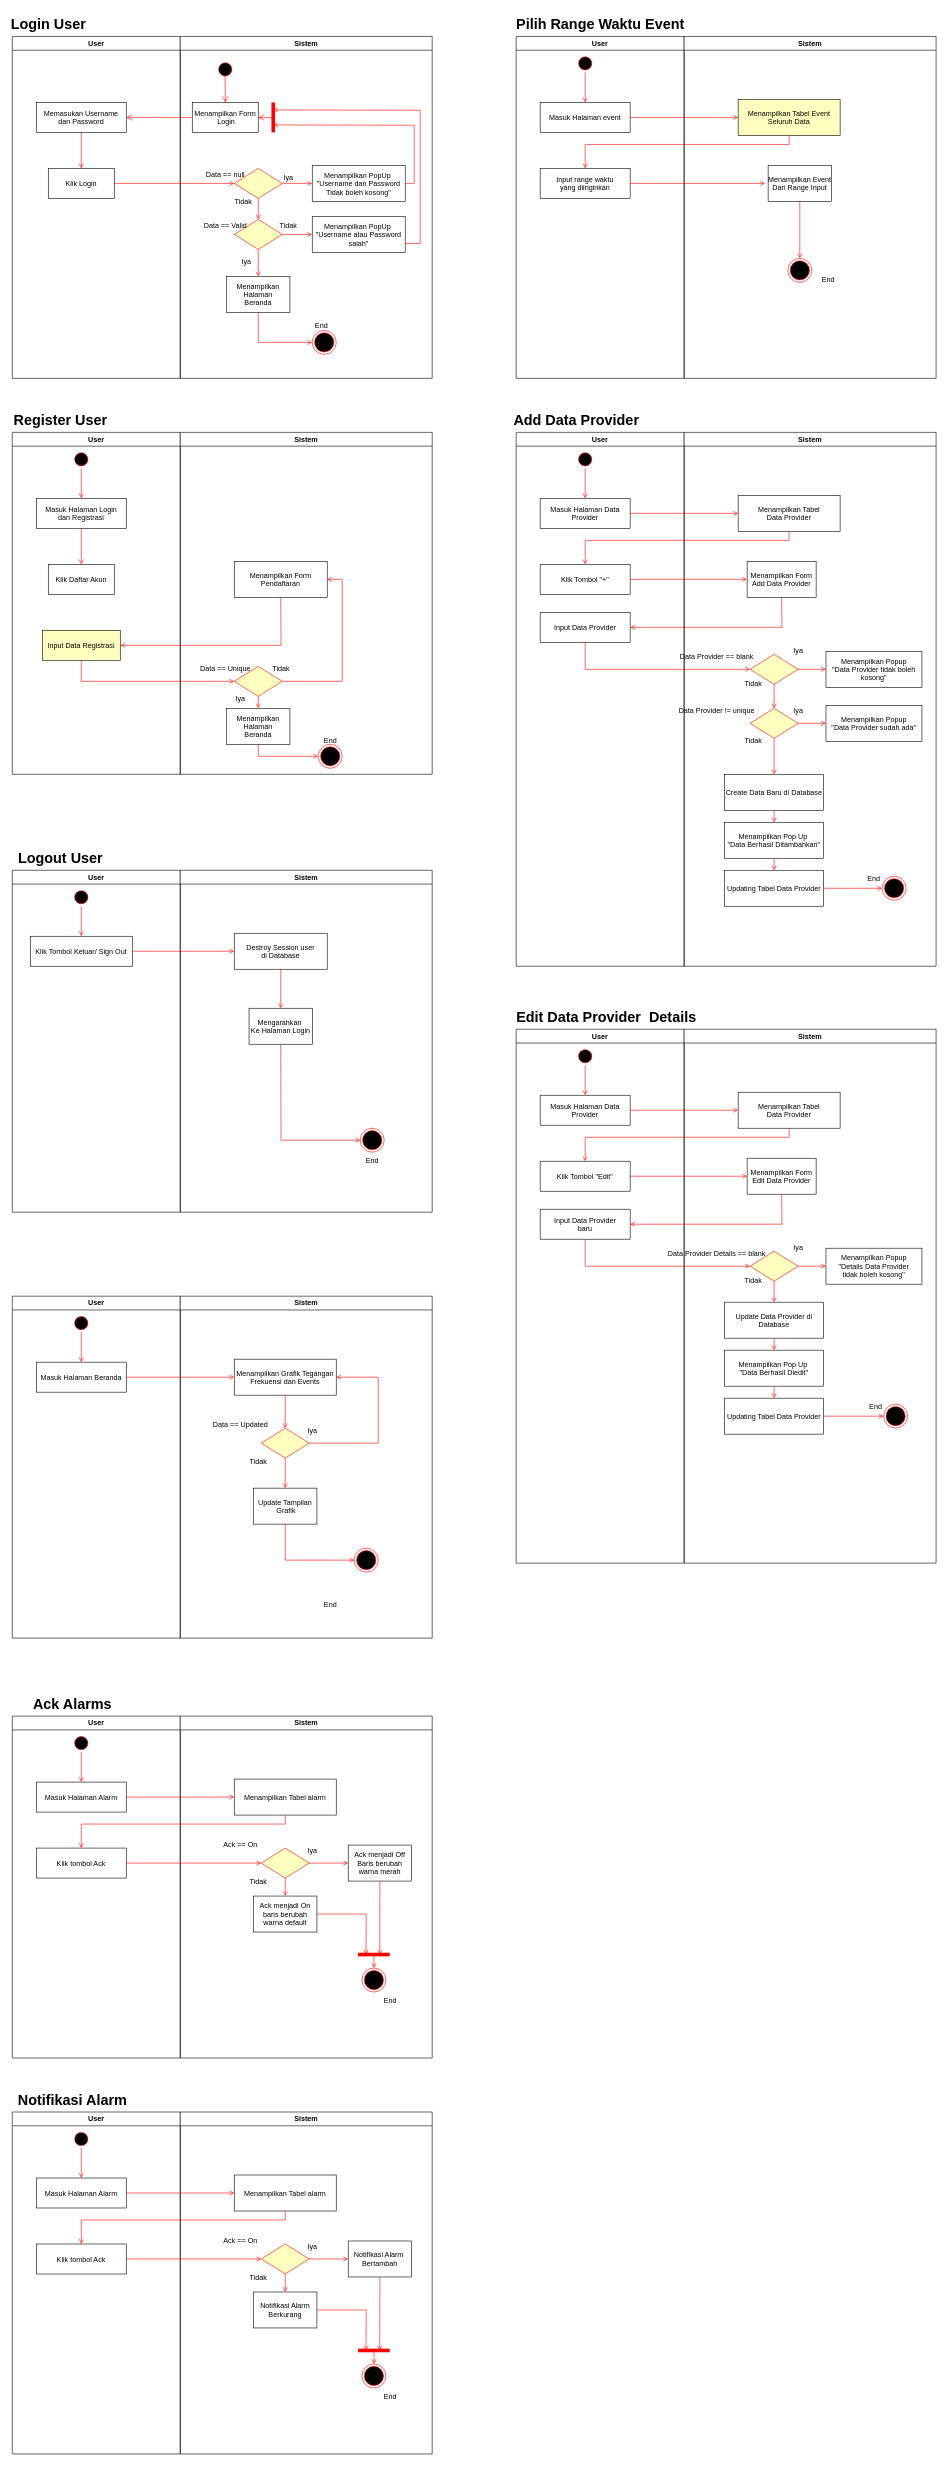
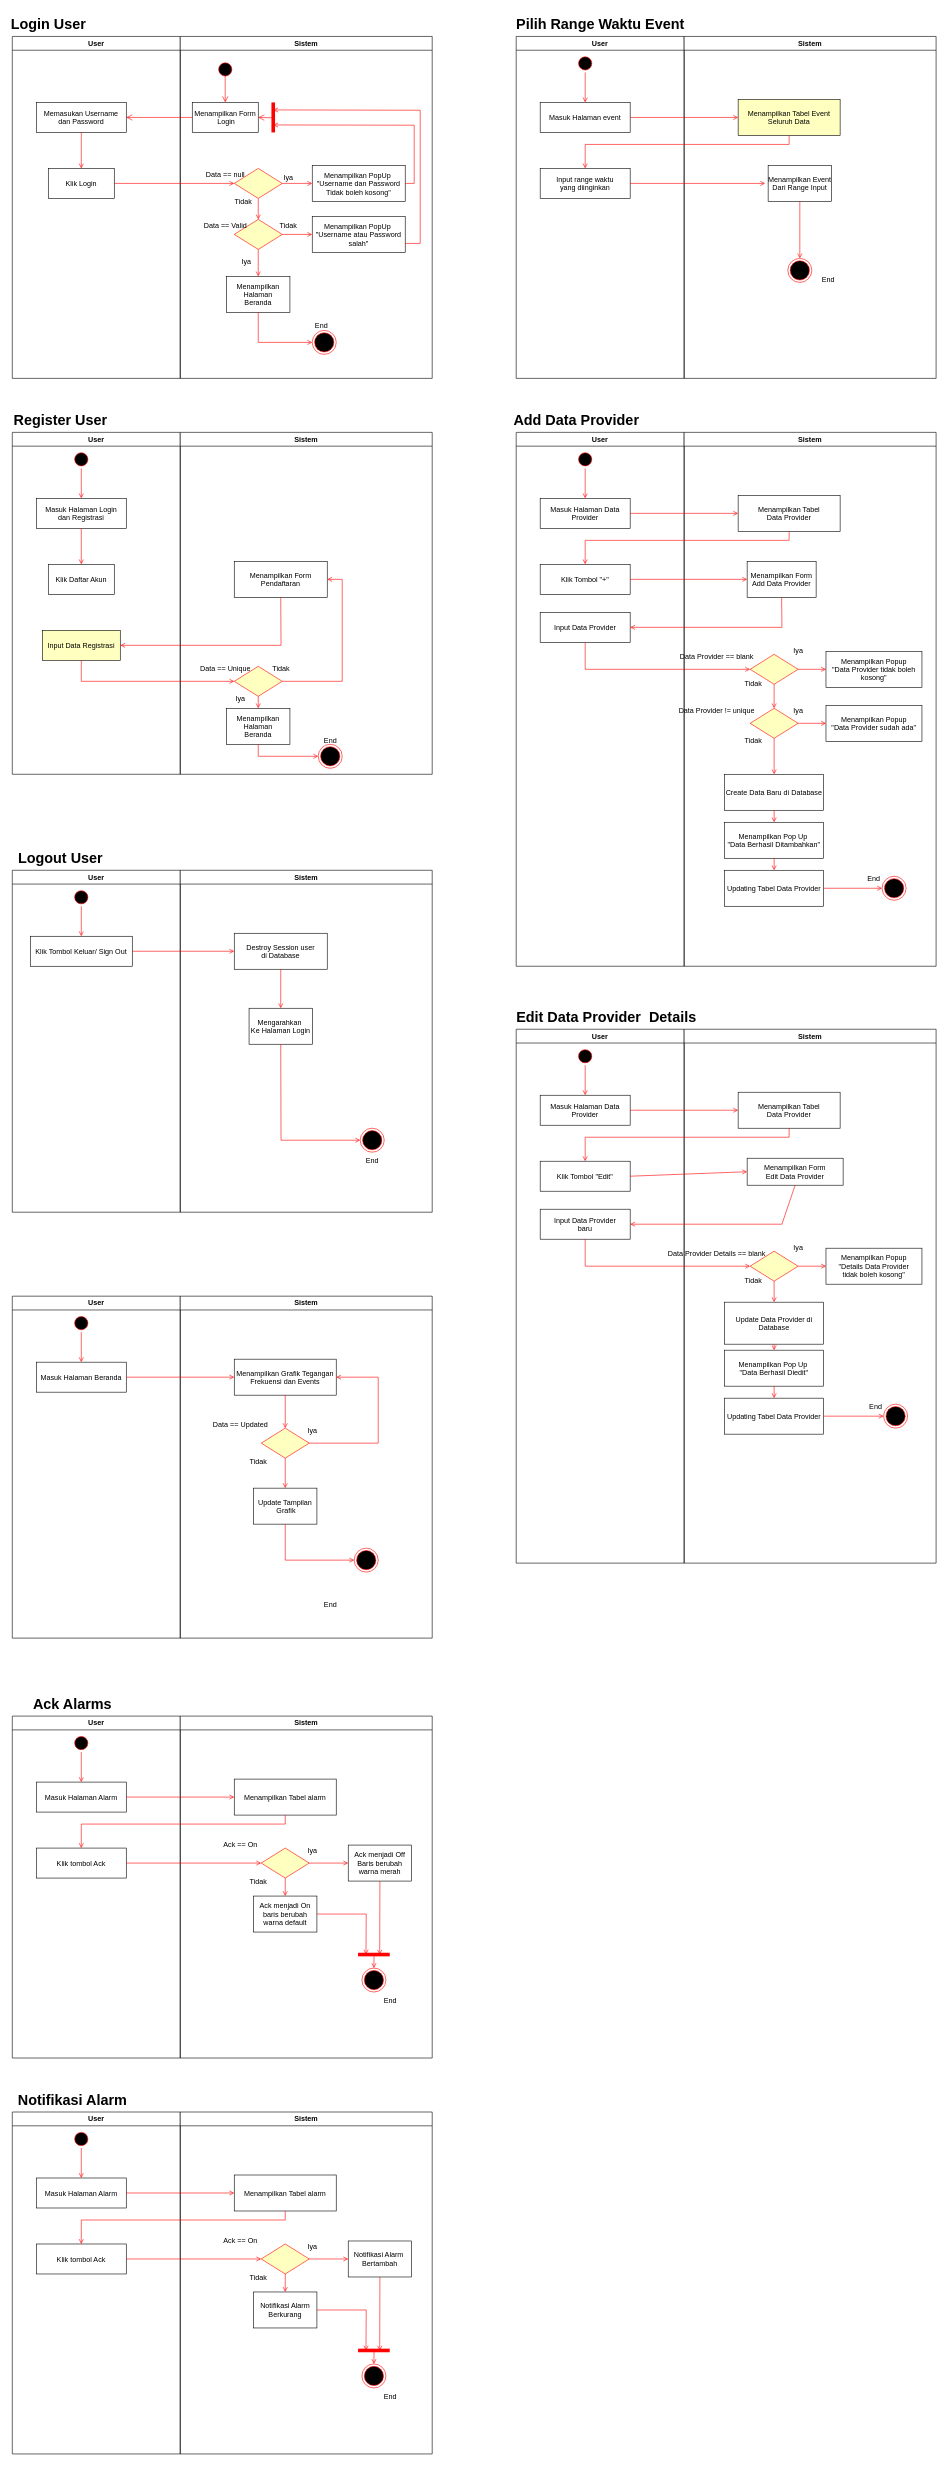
(782, 1176) -> (795, 1172)
(774, 1320) -> (774, 1323)
